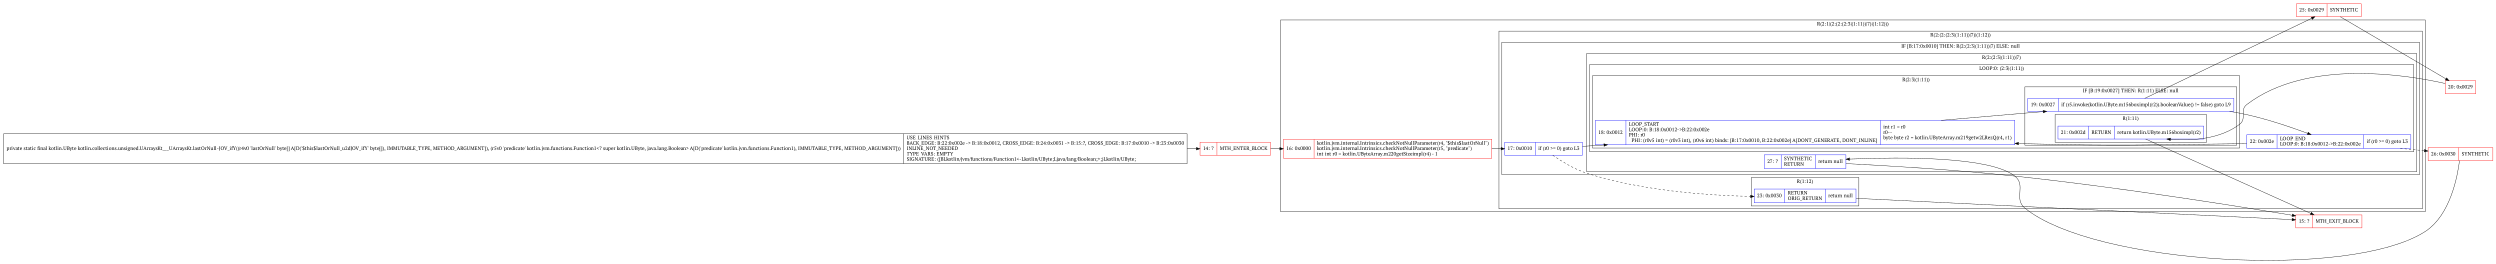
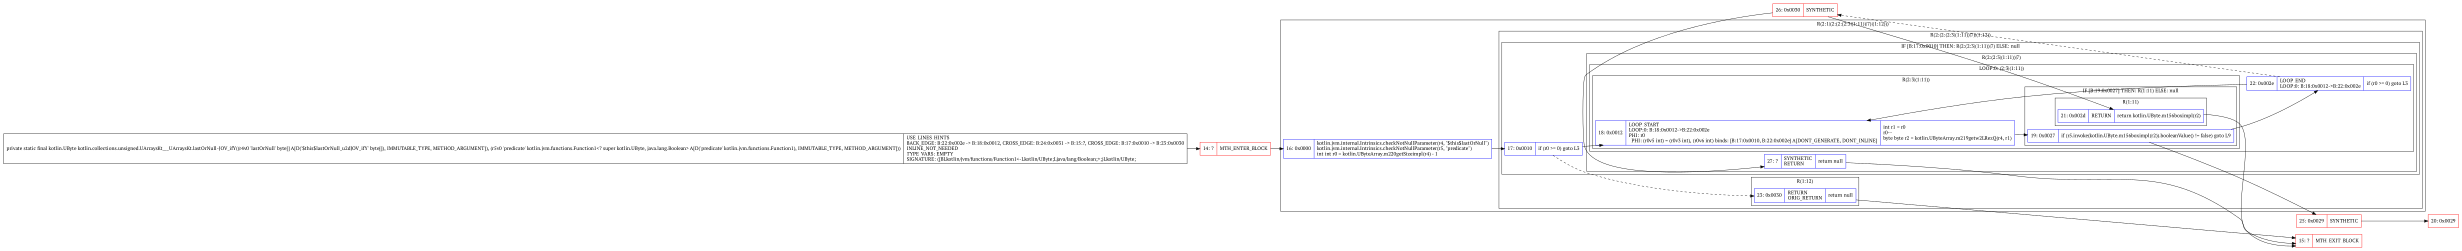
(2297, 81) -> (1970, 60)
(1388, 149) -> (1388, 149)
